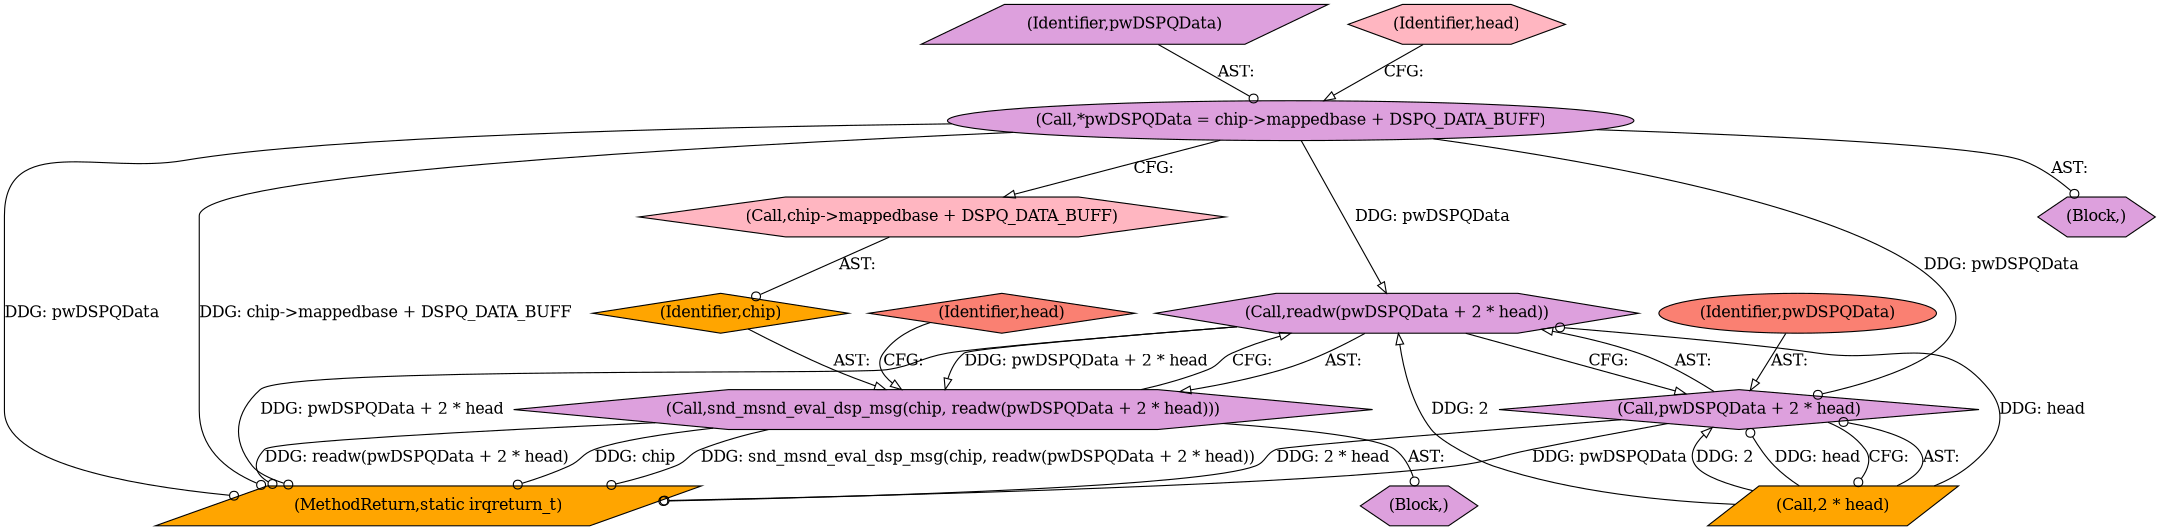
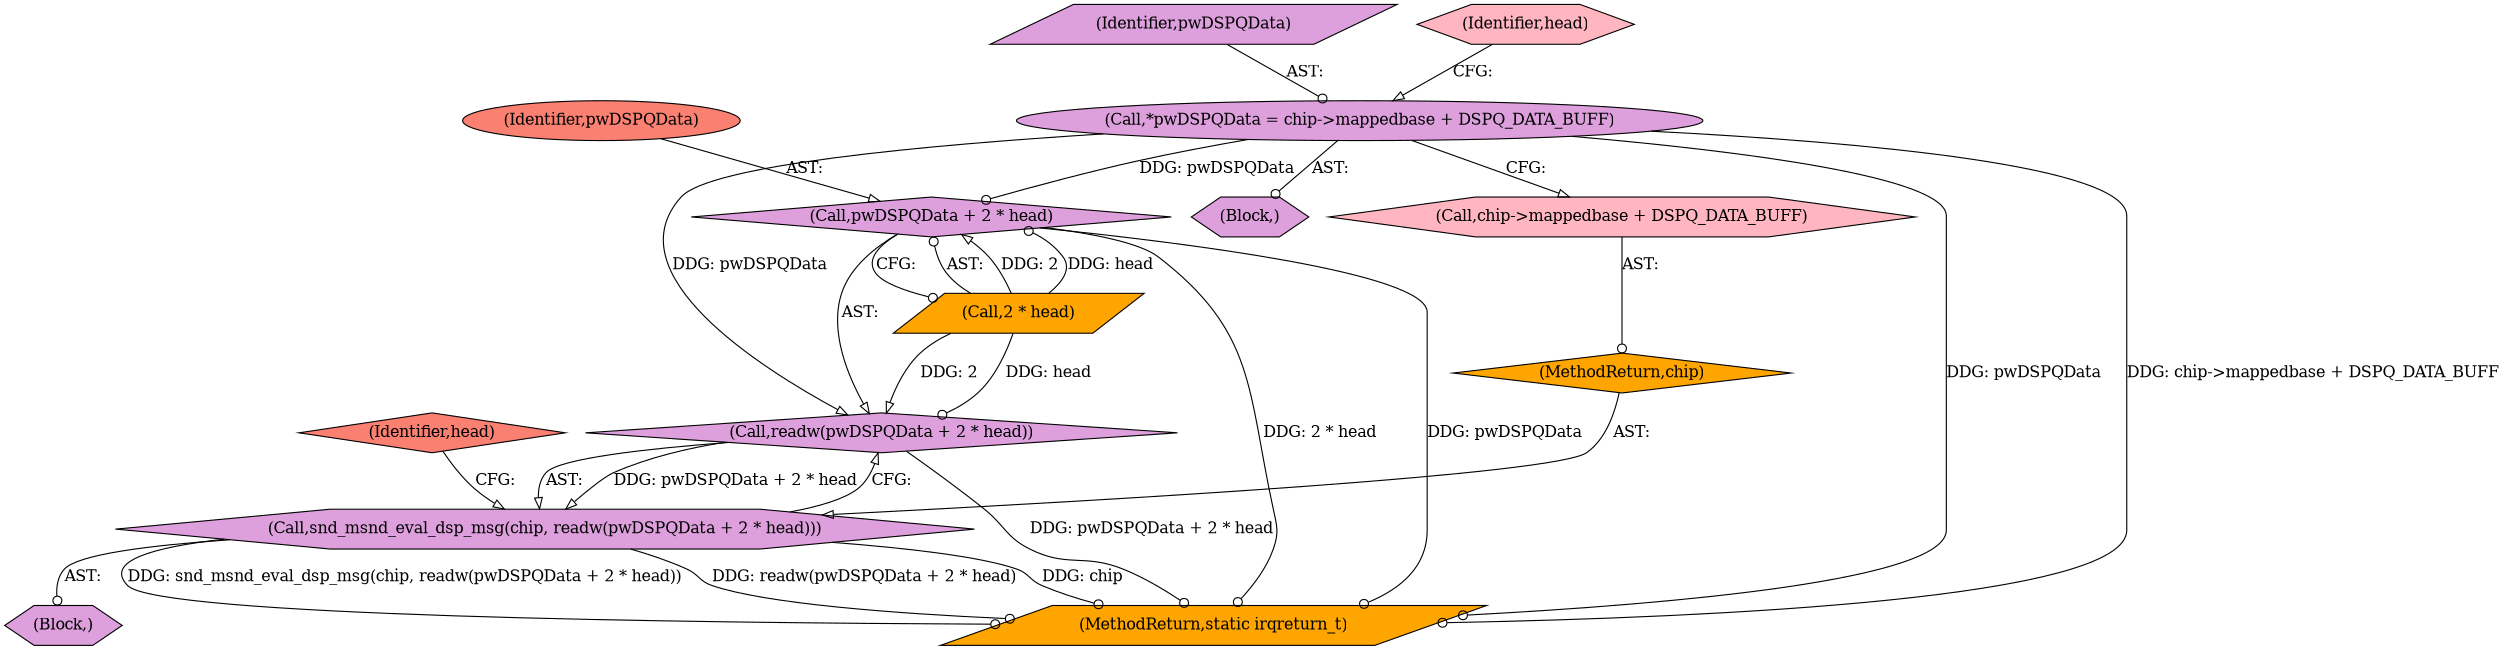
(721, 313) -> (1622, 373)
(1397, 313) -> (881, 433)
(1571, 362) -> none
